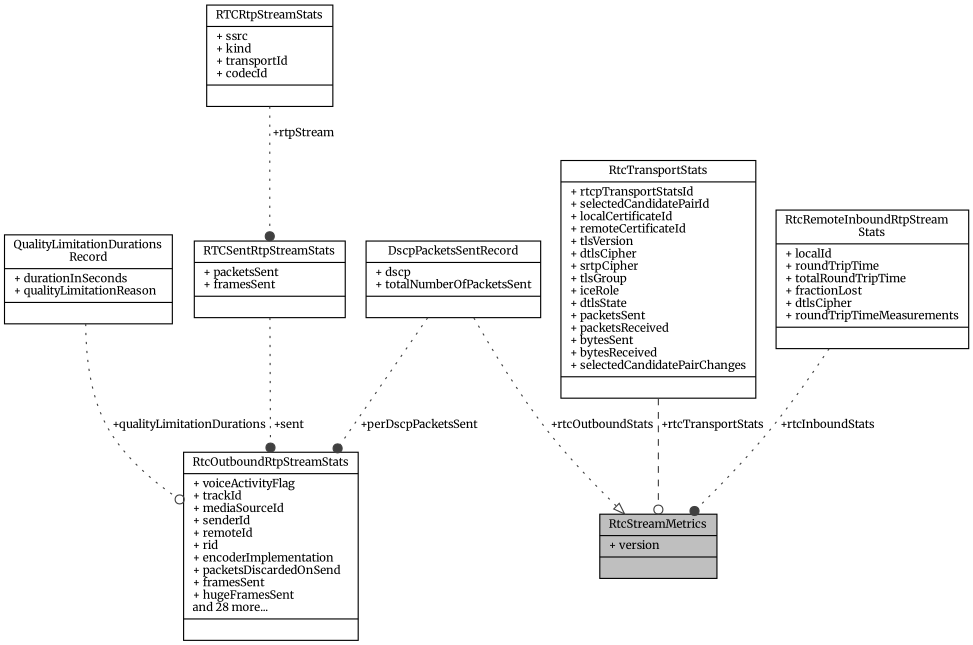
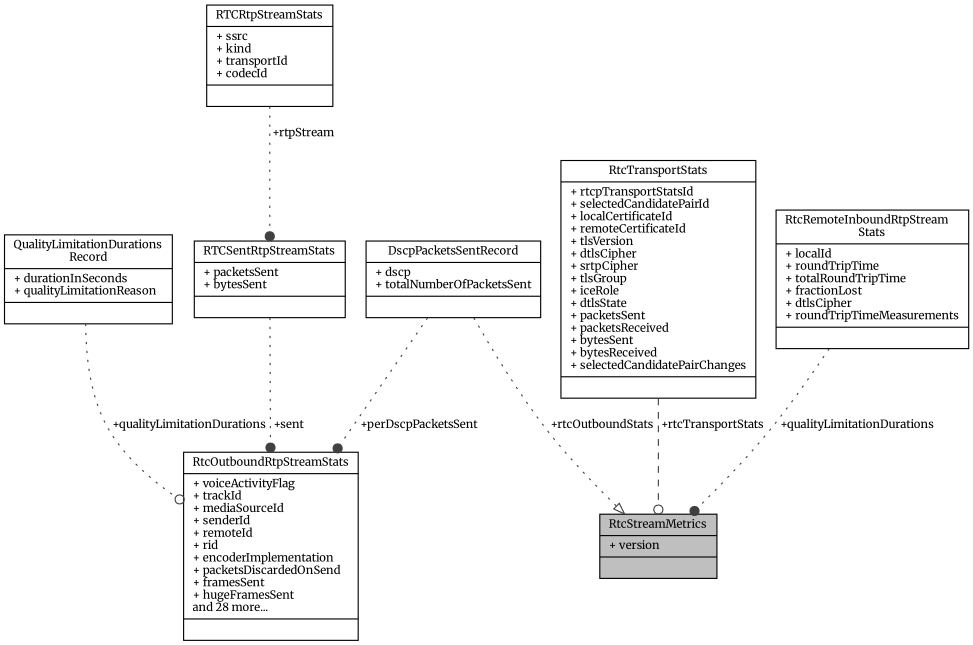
(239, 285) -> (235, 285)
(827, 425) -> (856, 425)
